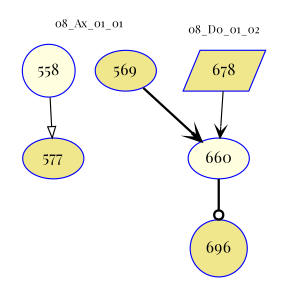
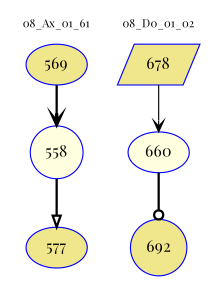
(90, 24) -> (57, 24)
(158, 102) -> (57, 100)
(51, 112) -> (57, 197)
(219, 248) -> (159, 248)
